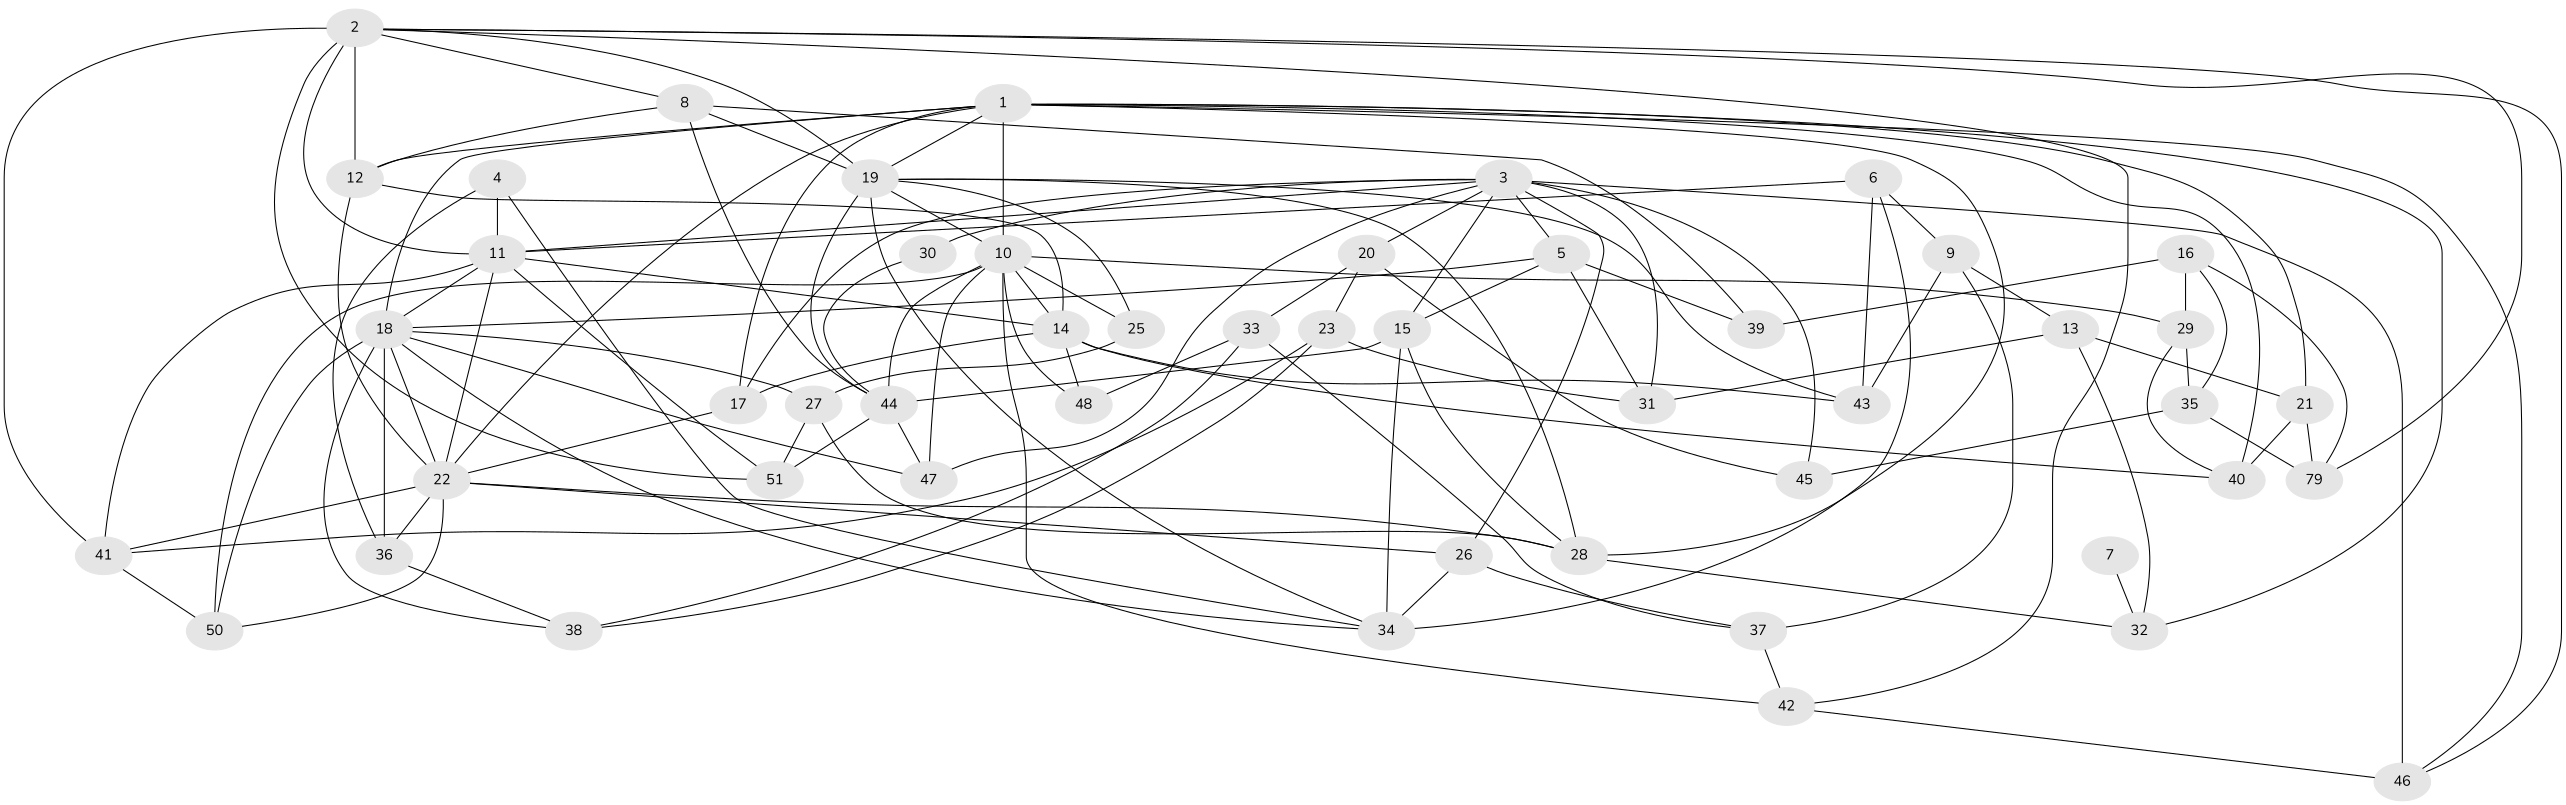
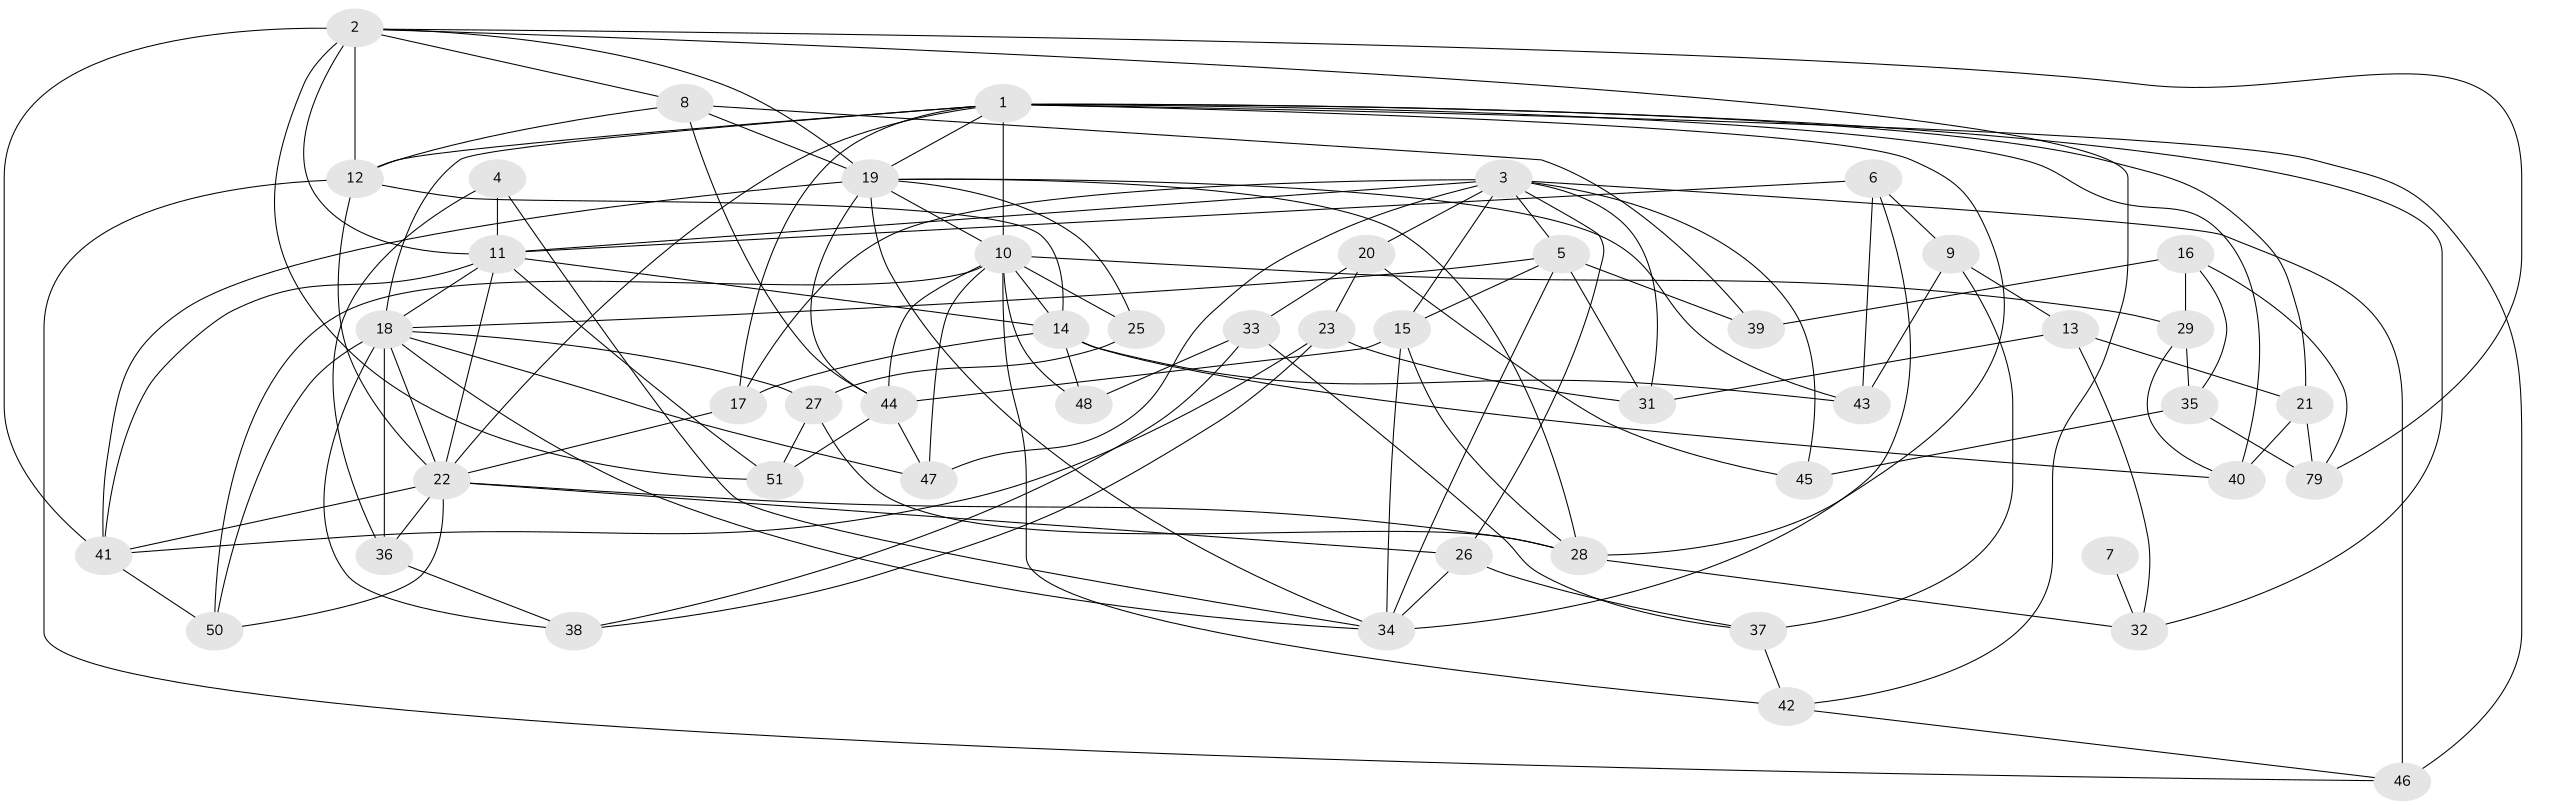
(1826, 54) -> (877, 740)
none -> (361, 250)
(928, 254) -> none
none -> (1471, 441)
